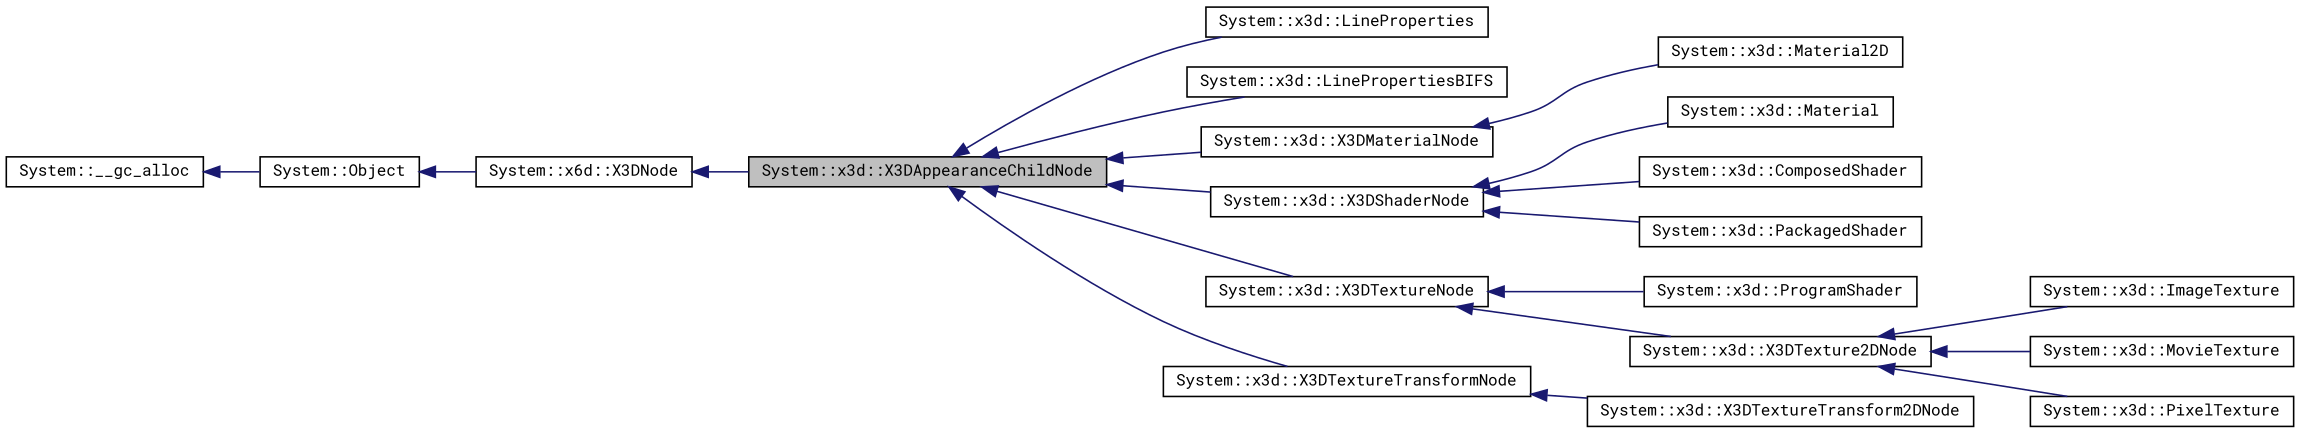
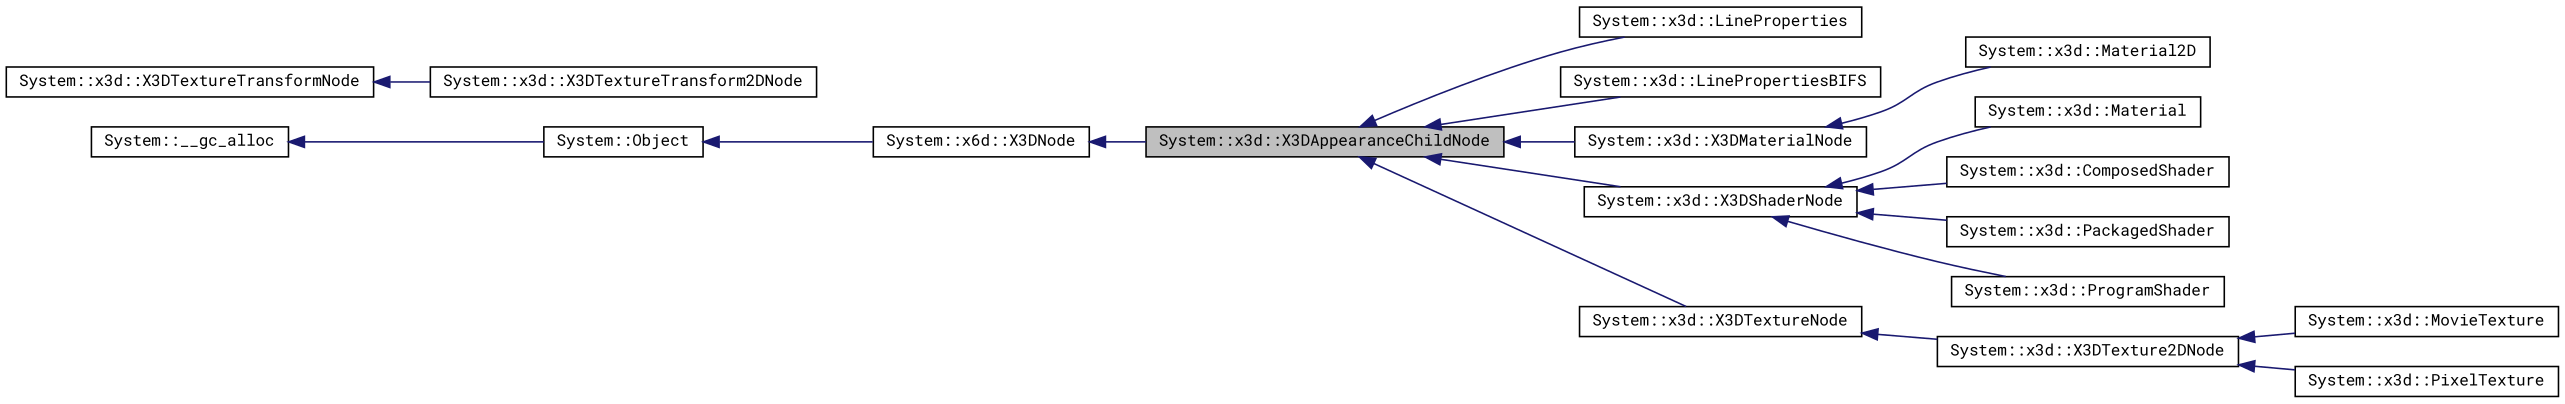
(1574, 292) -> (1896, 251)
(2162, 292) -> none
(1117, 297) -> none
